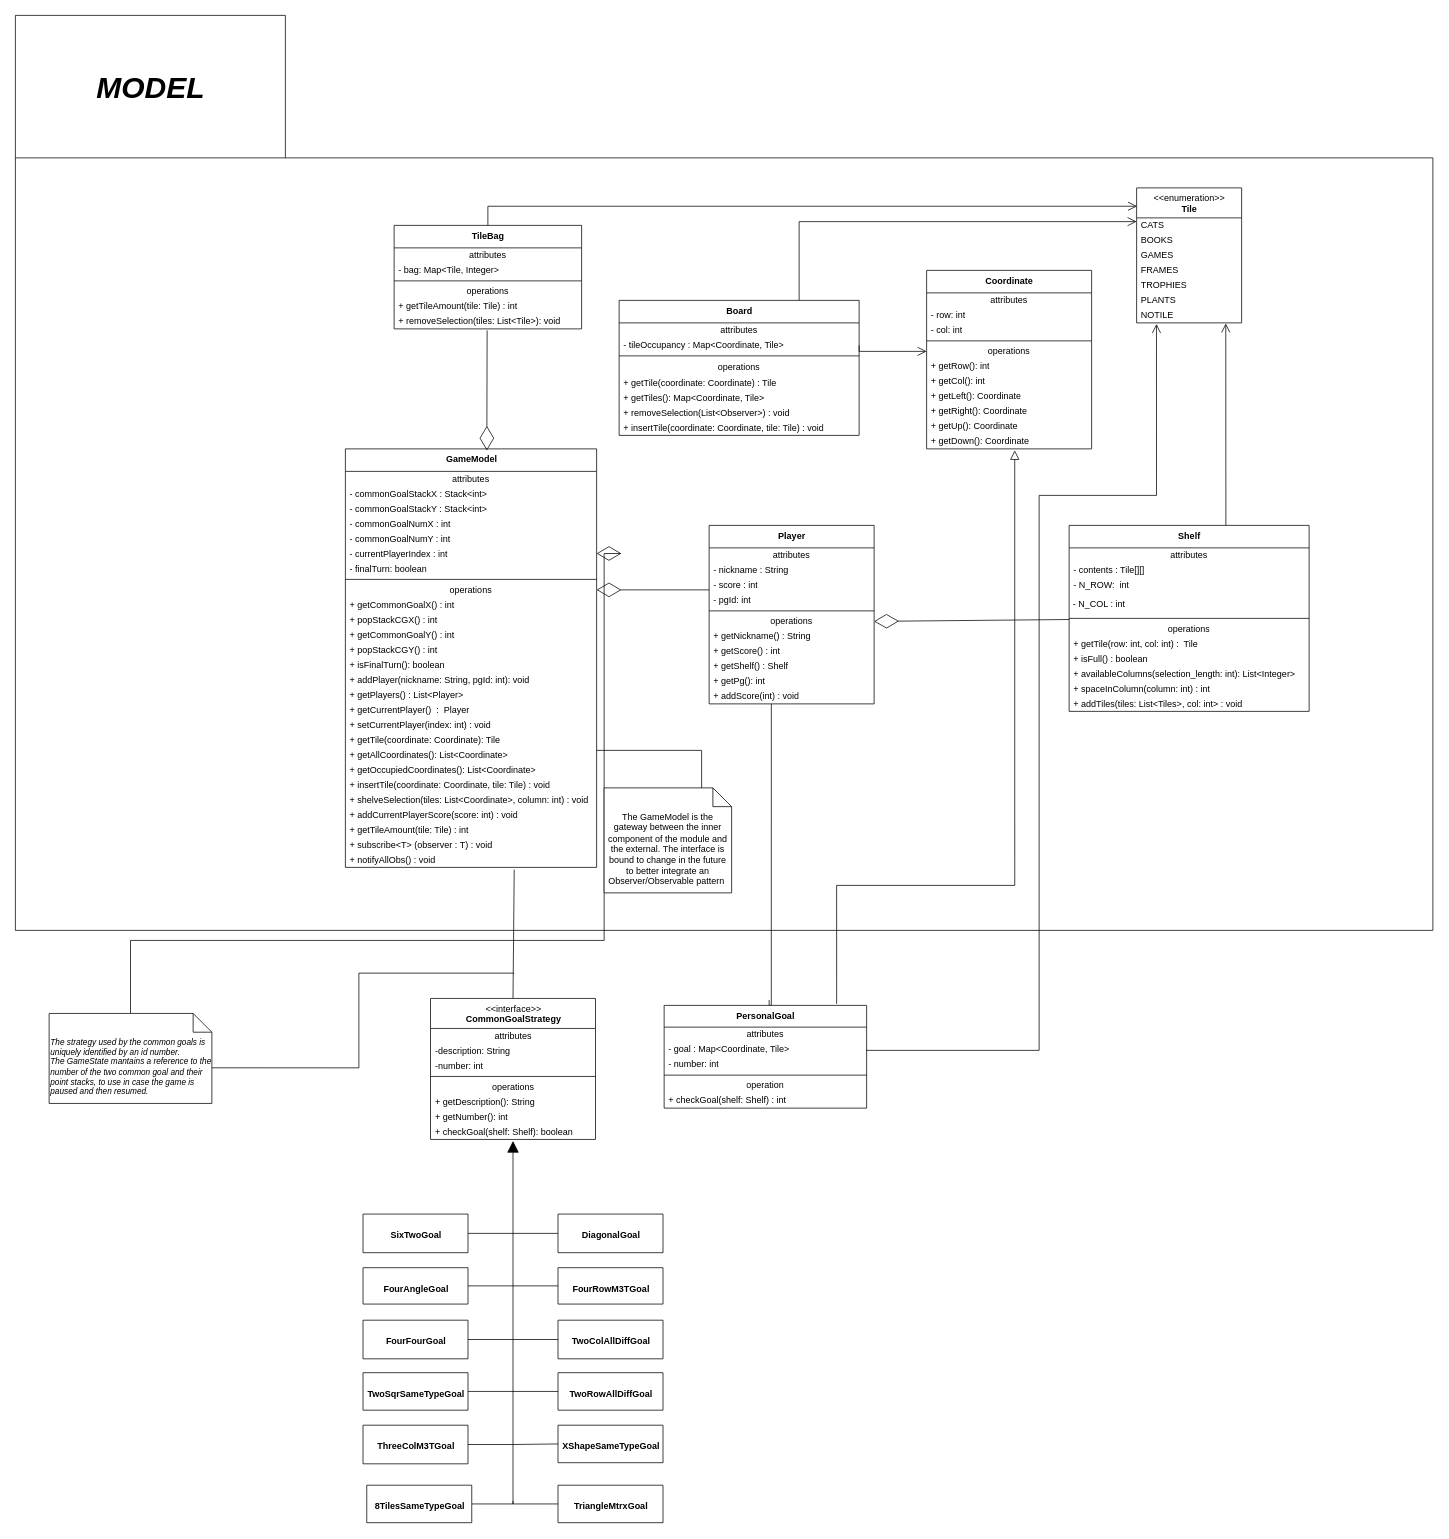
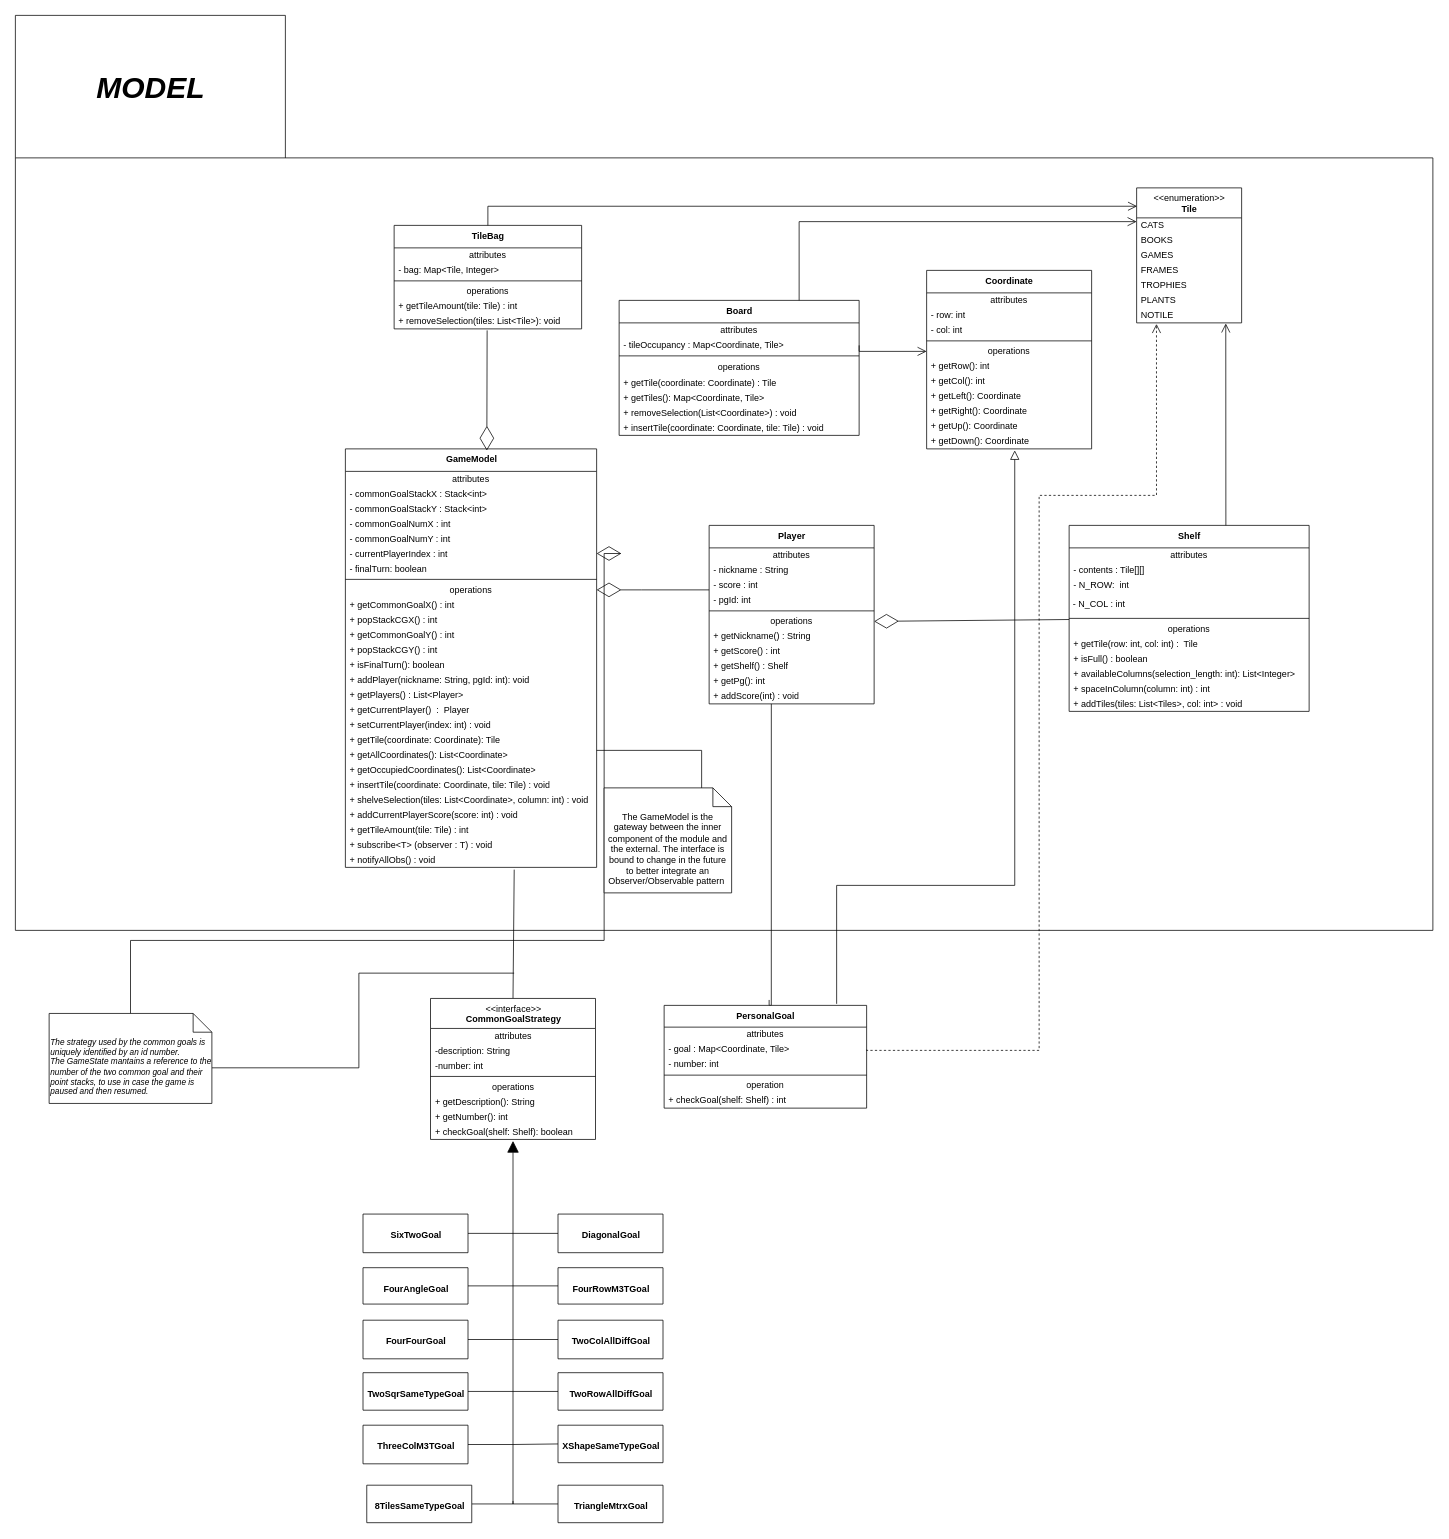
(715, 413) -> (719, 413)
(1039, 716) -> (1039, 716)
